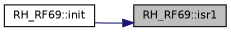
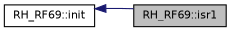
(109, 23) -> (120, 8)
